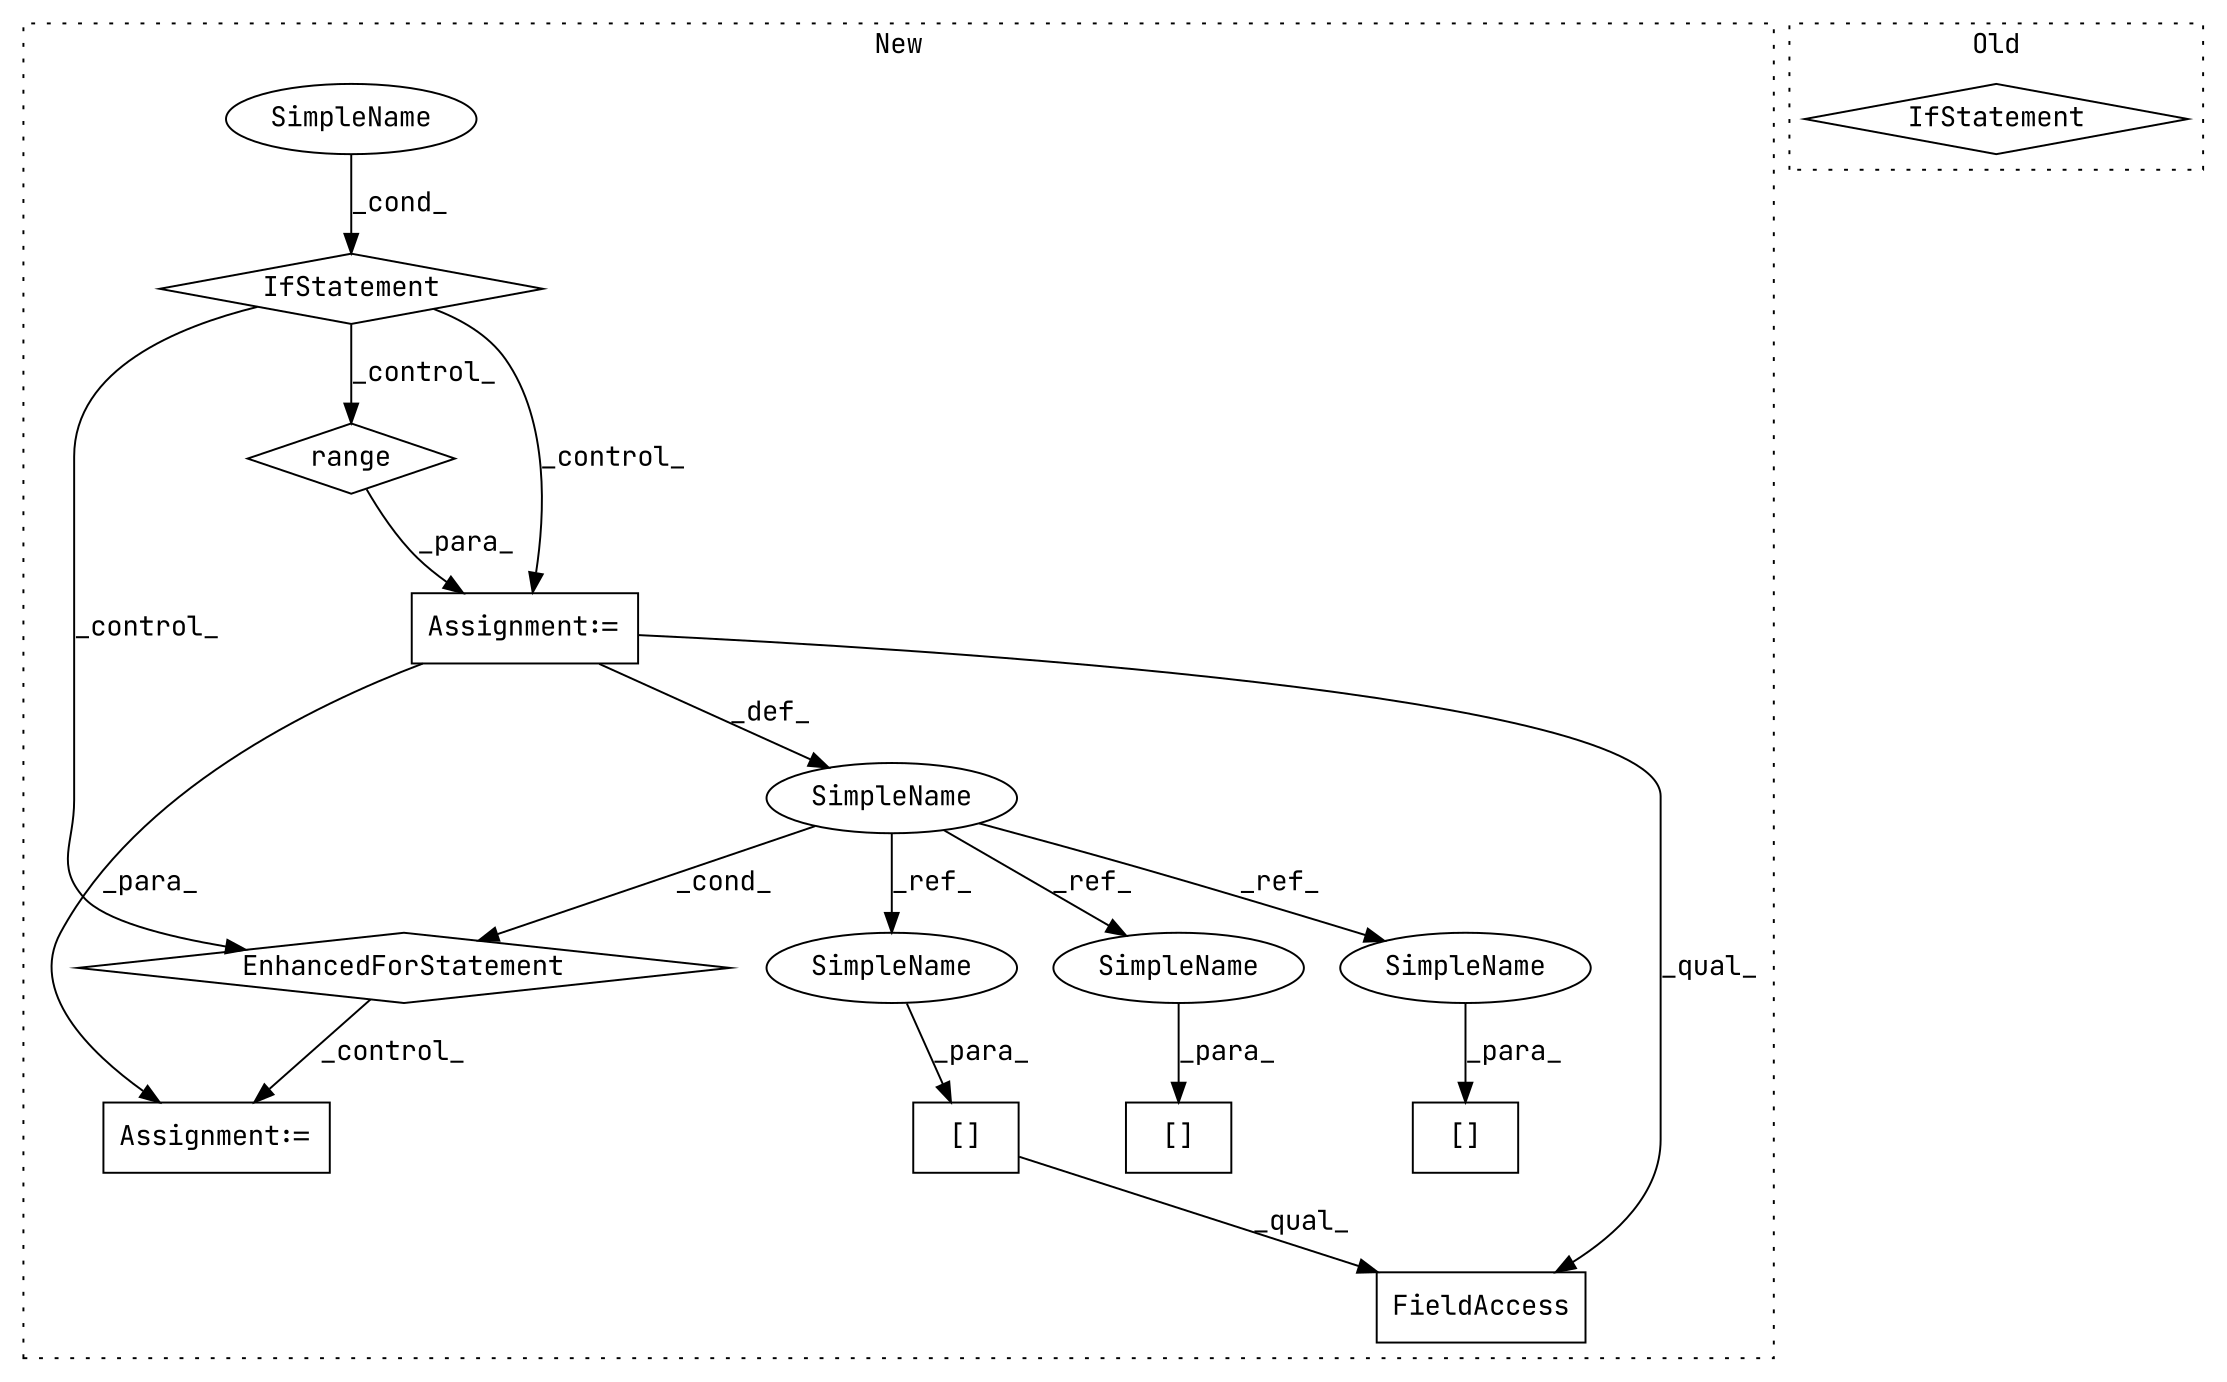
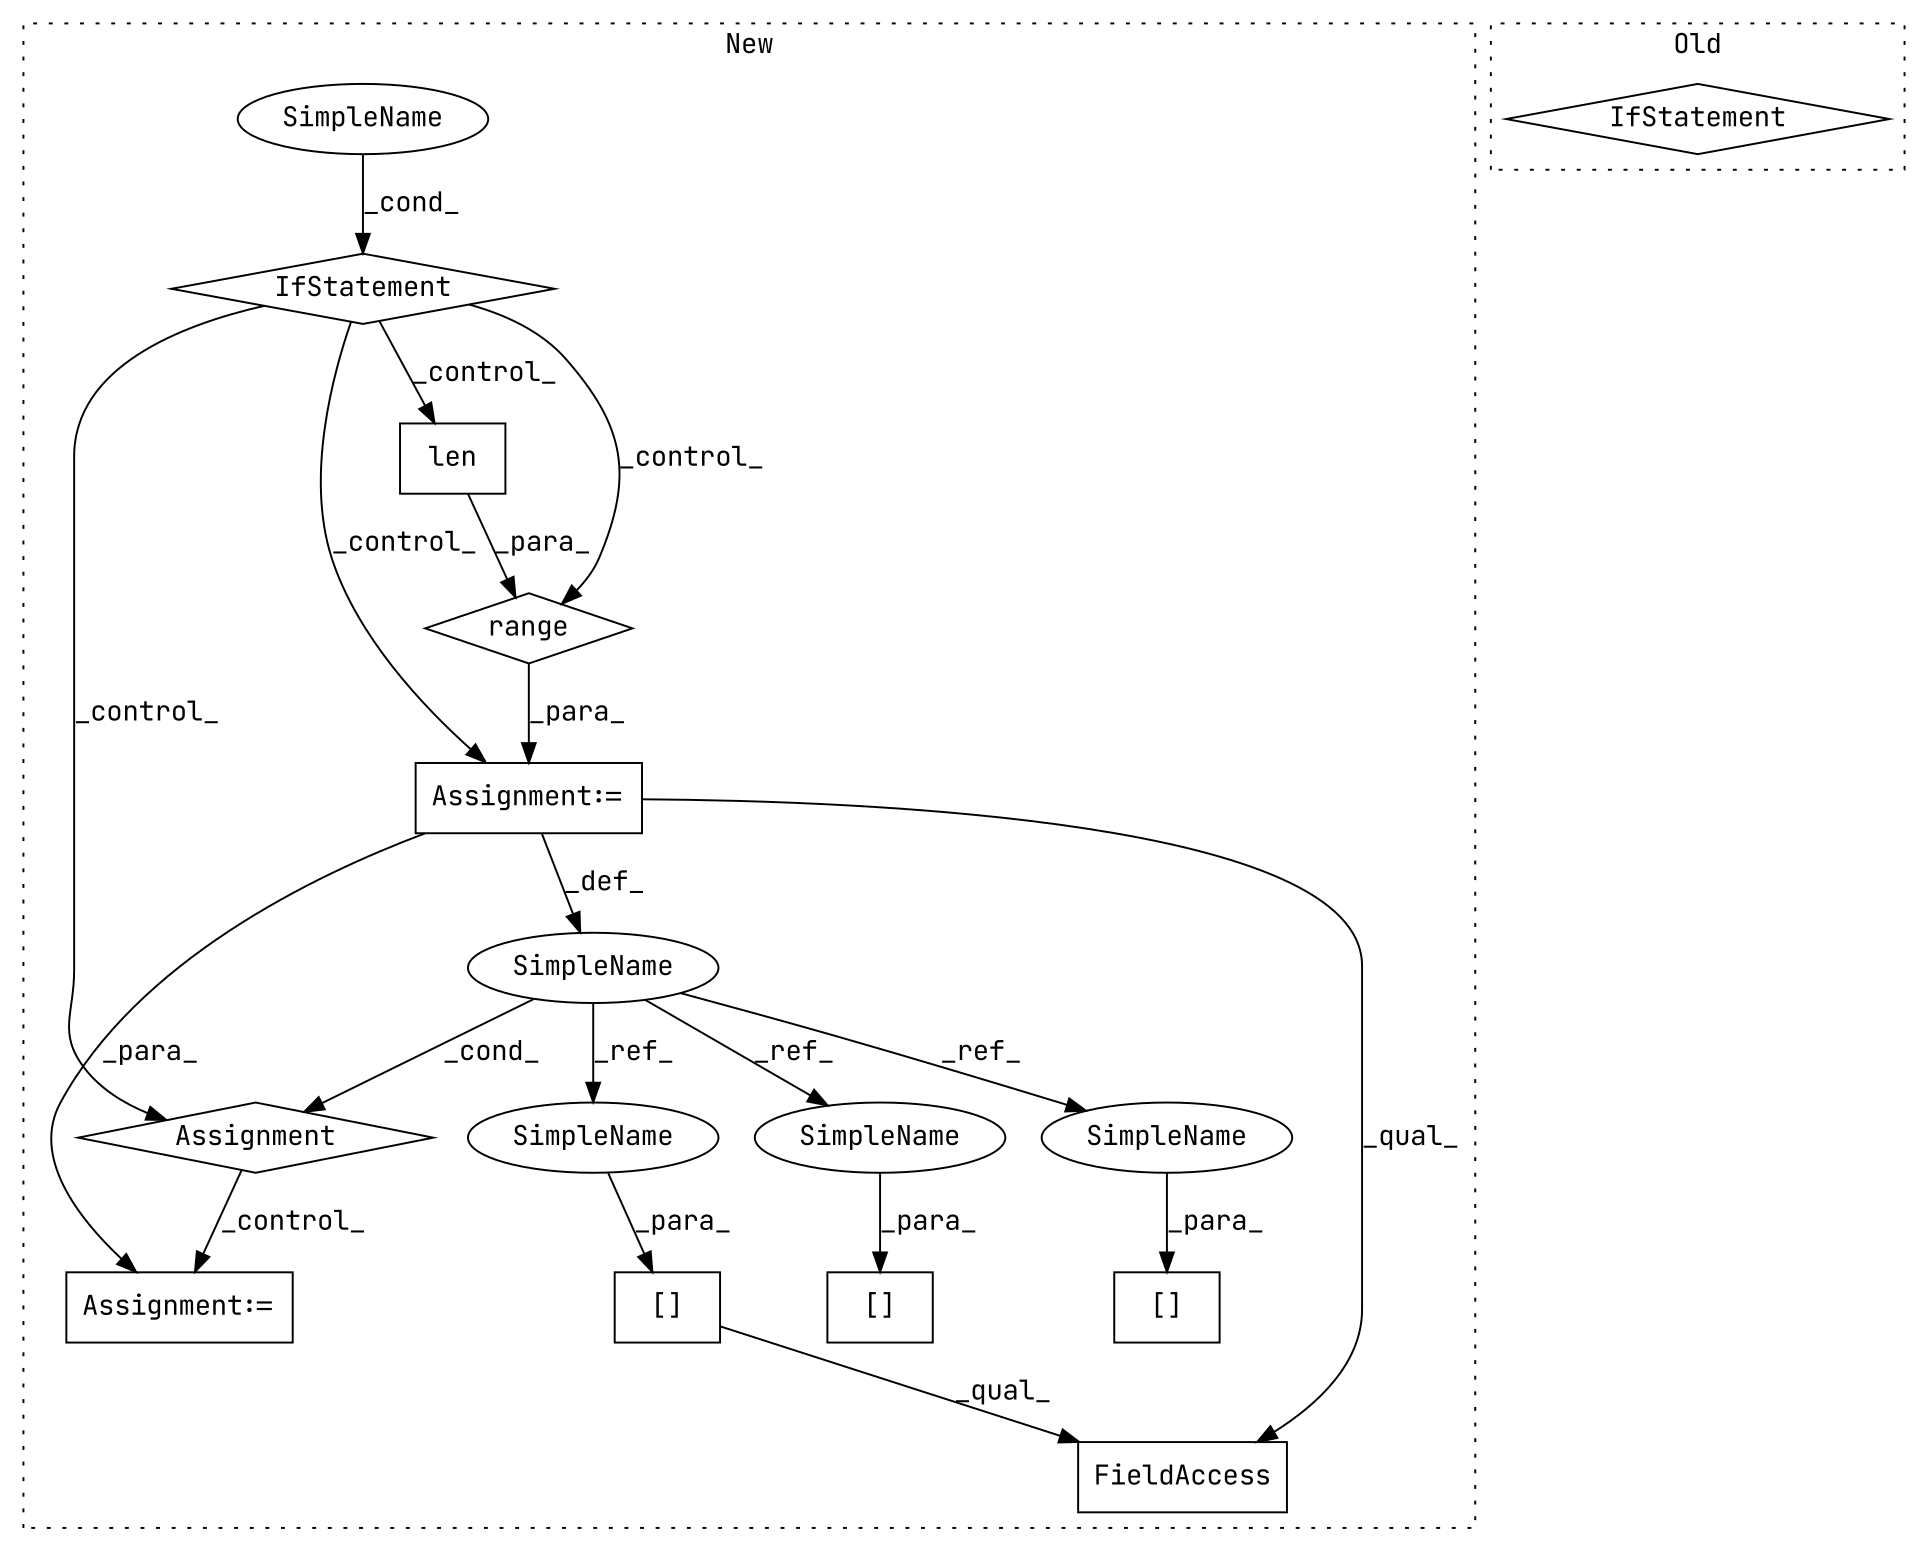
none -> (453, 459)
(404, 968) -> (256, 1138)
